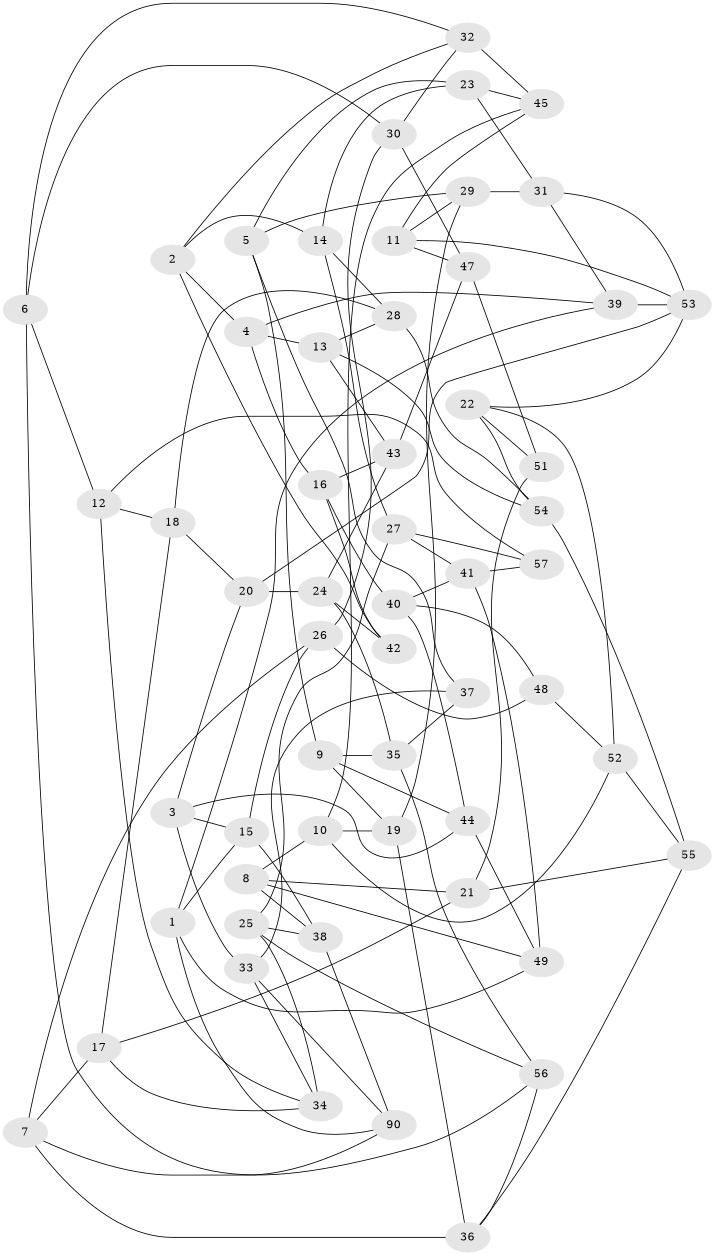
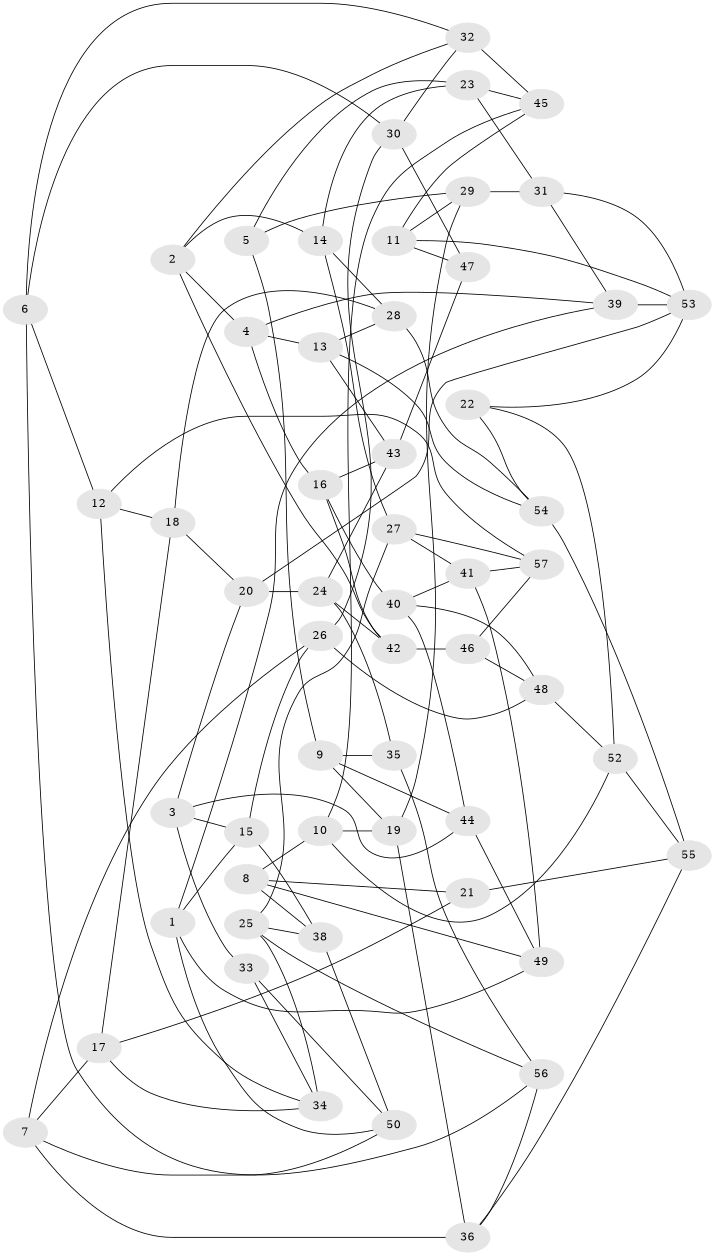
(542, 467) -> none
none -> (468, 649)
(468, 693) -> none
(394, 1125) -> (394, 1125)
